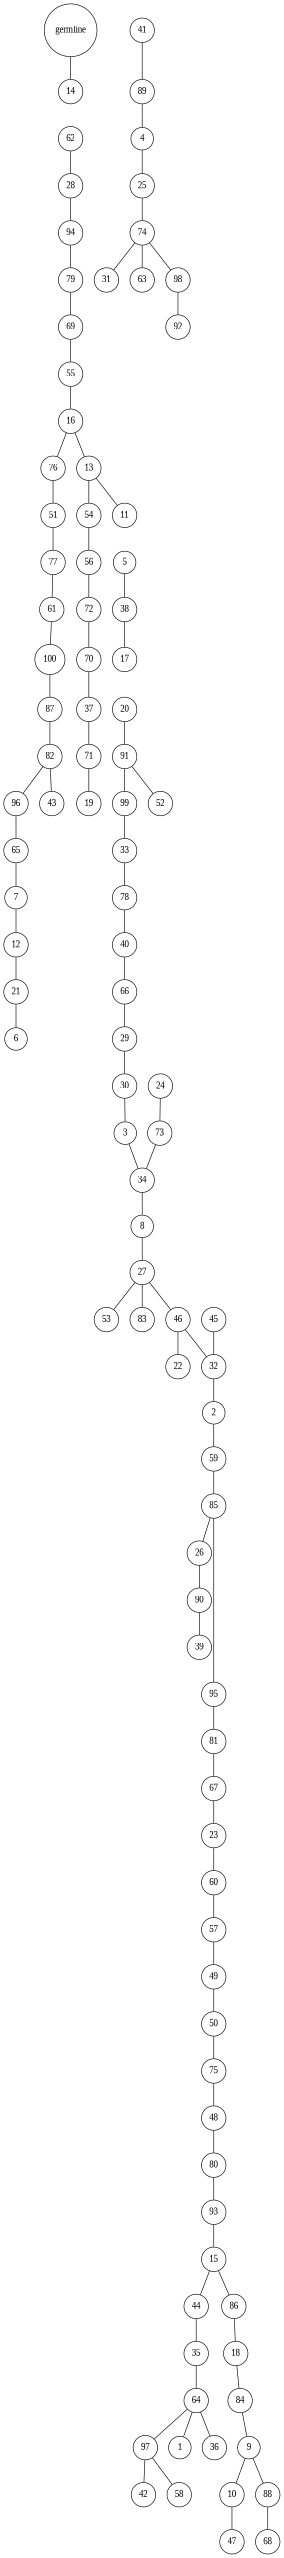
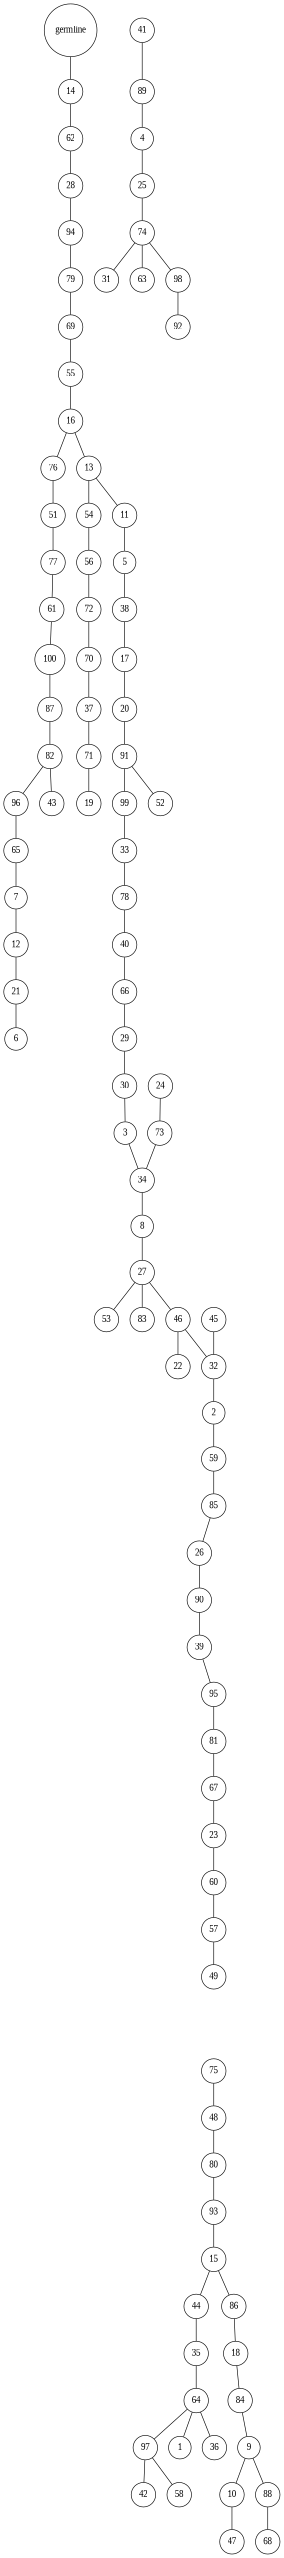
none -> (71, 115)
none -> (125, 539)
none -> (125, 684)
(214, 1600) -> (207, 1671)
(214, 2024) -> none
